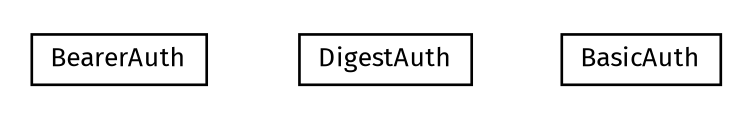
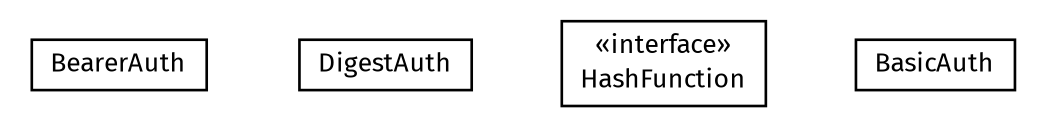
none -> (663, 64)
